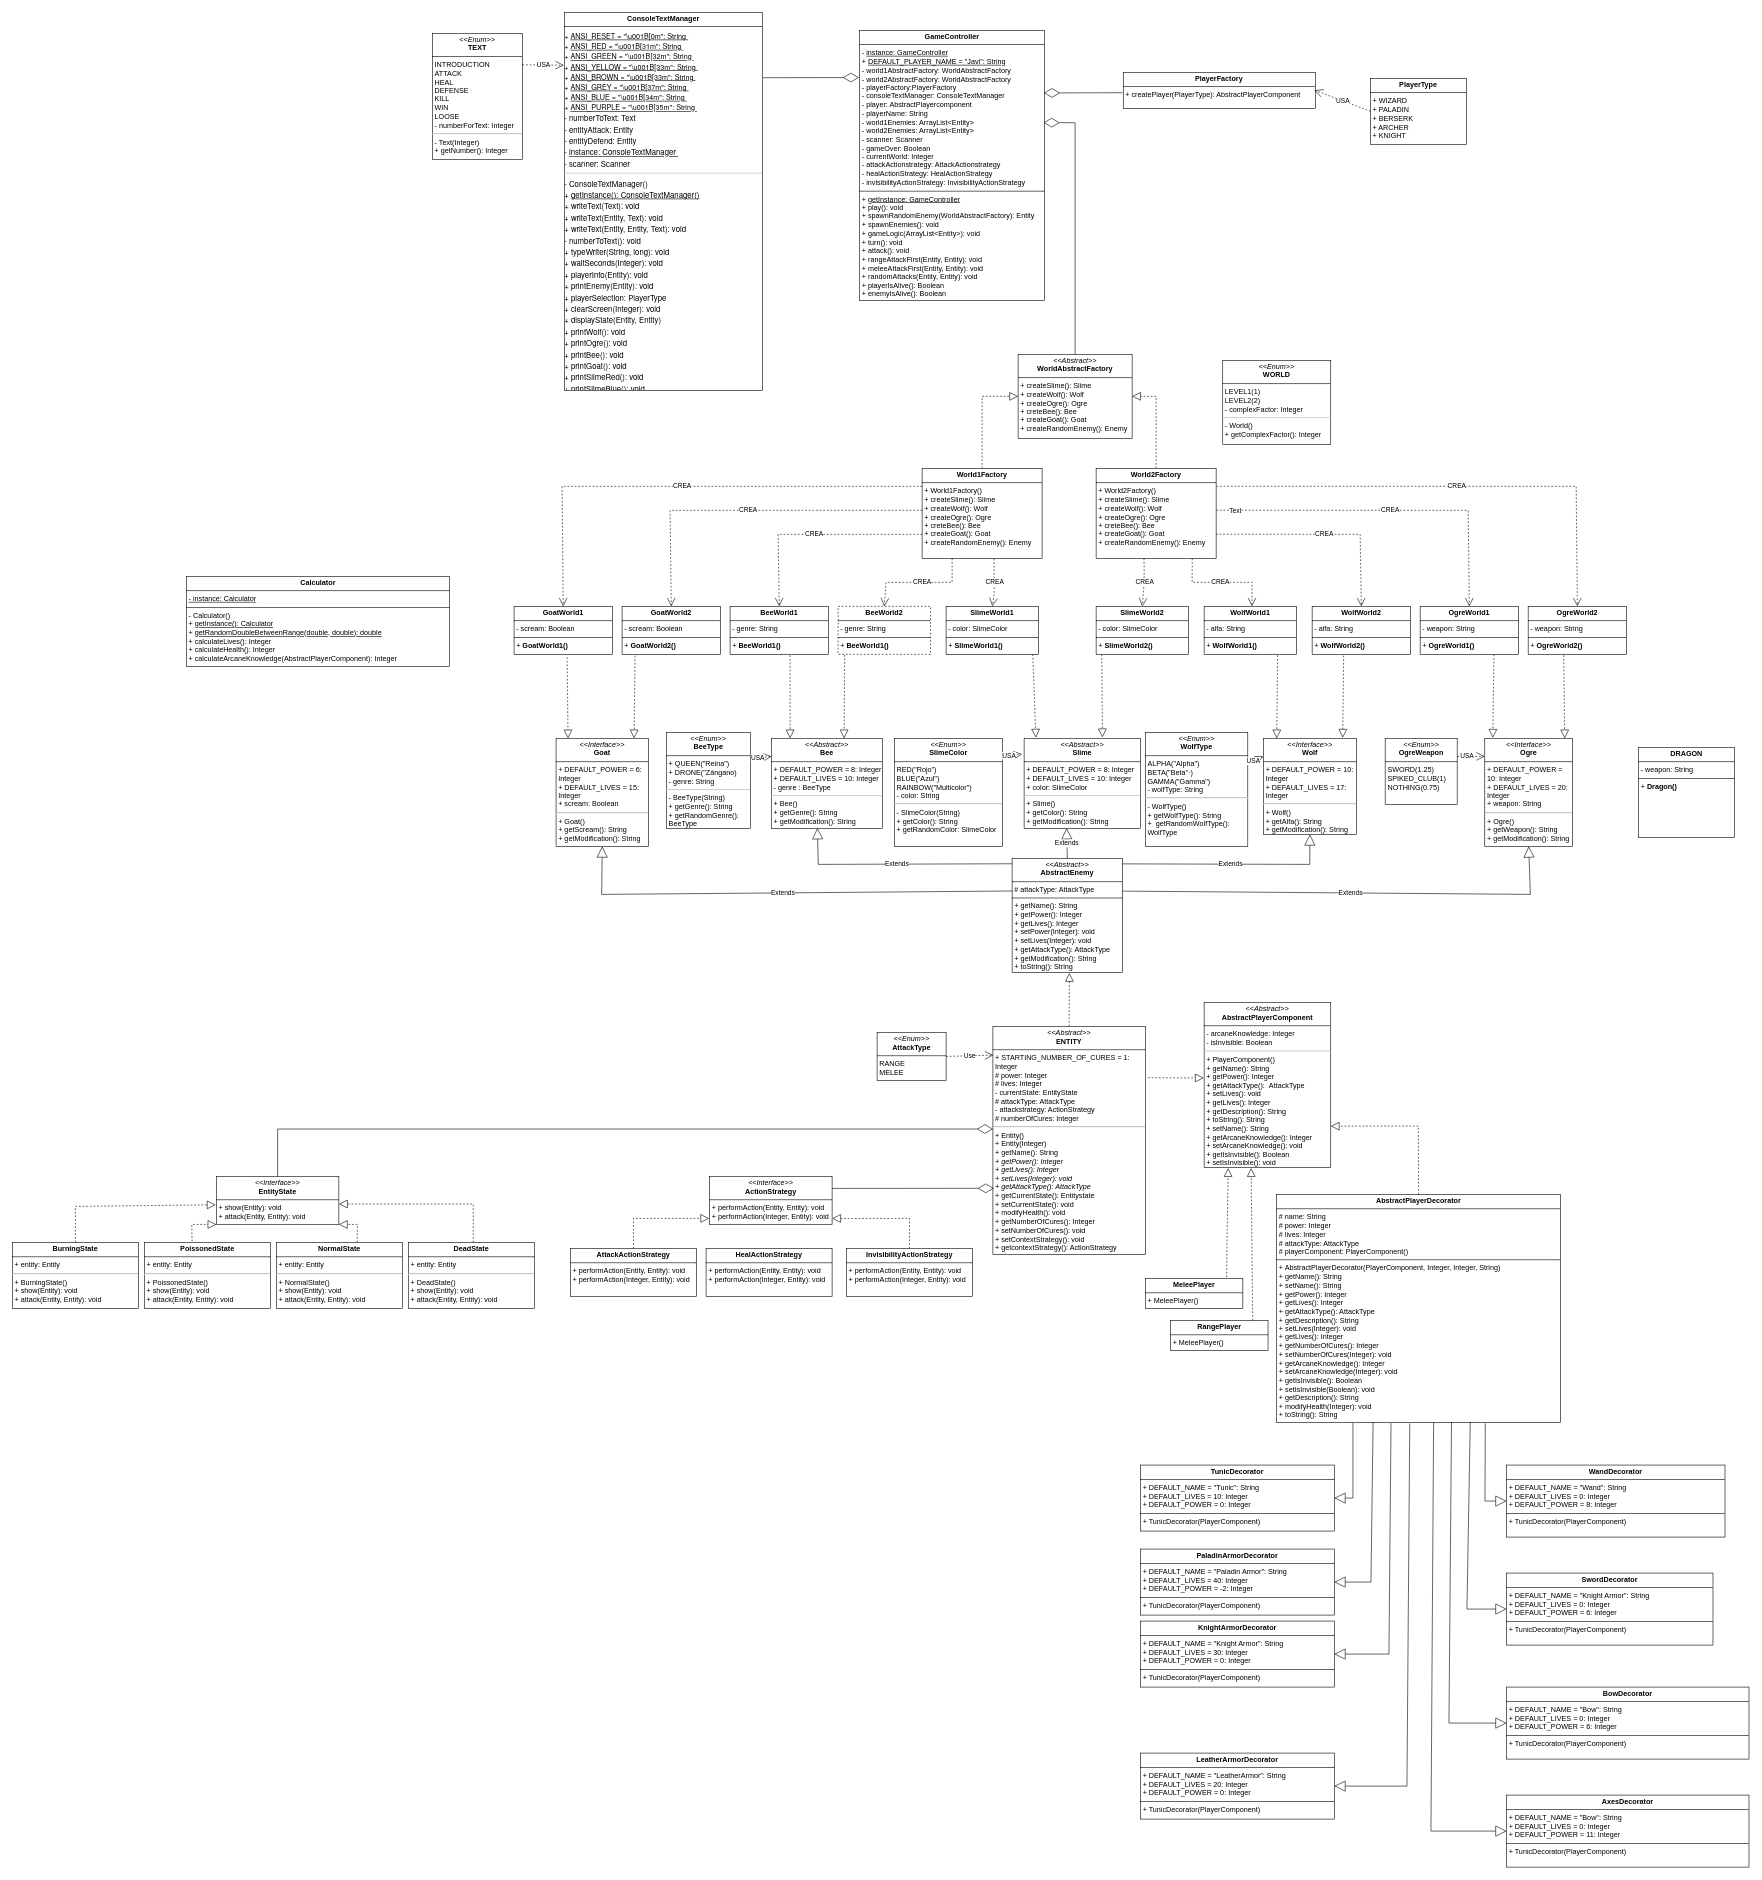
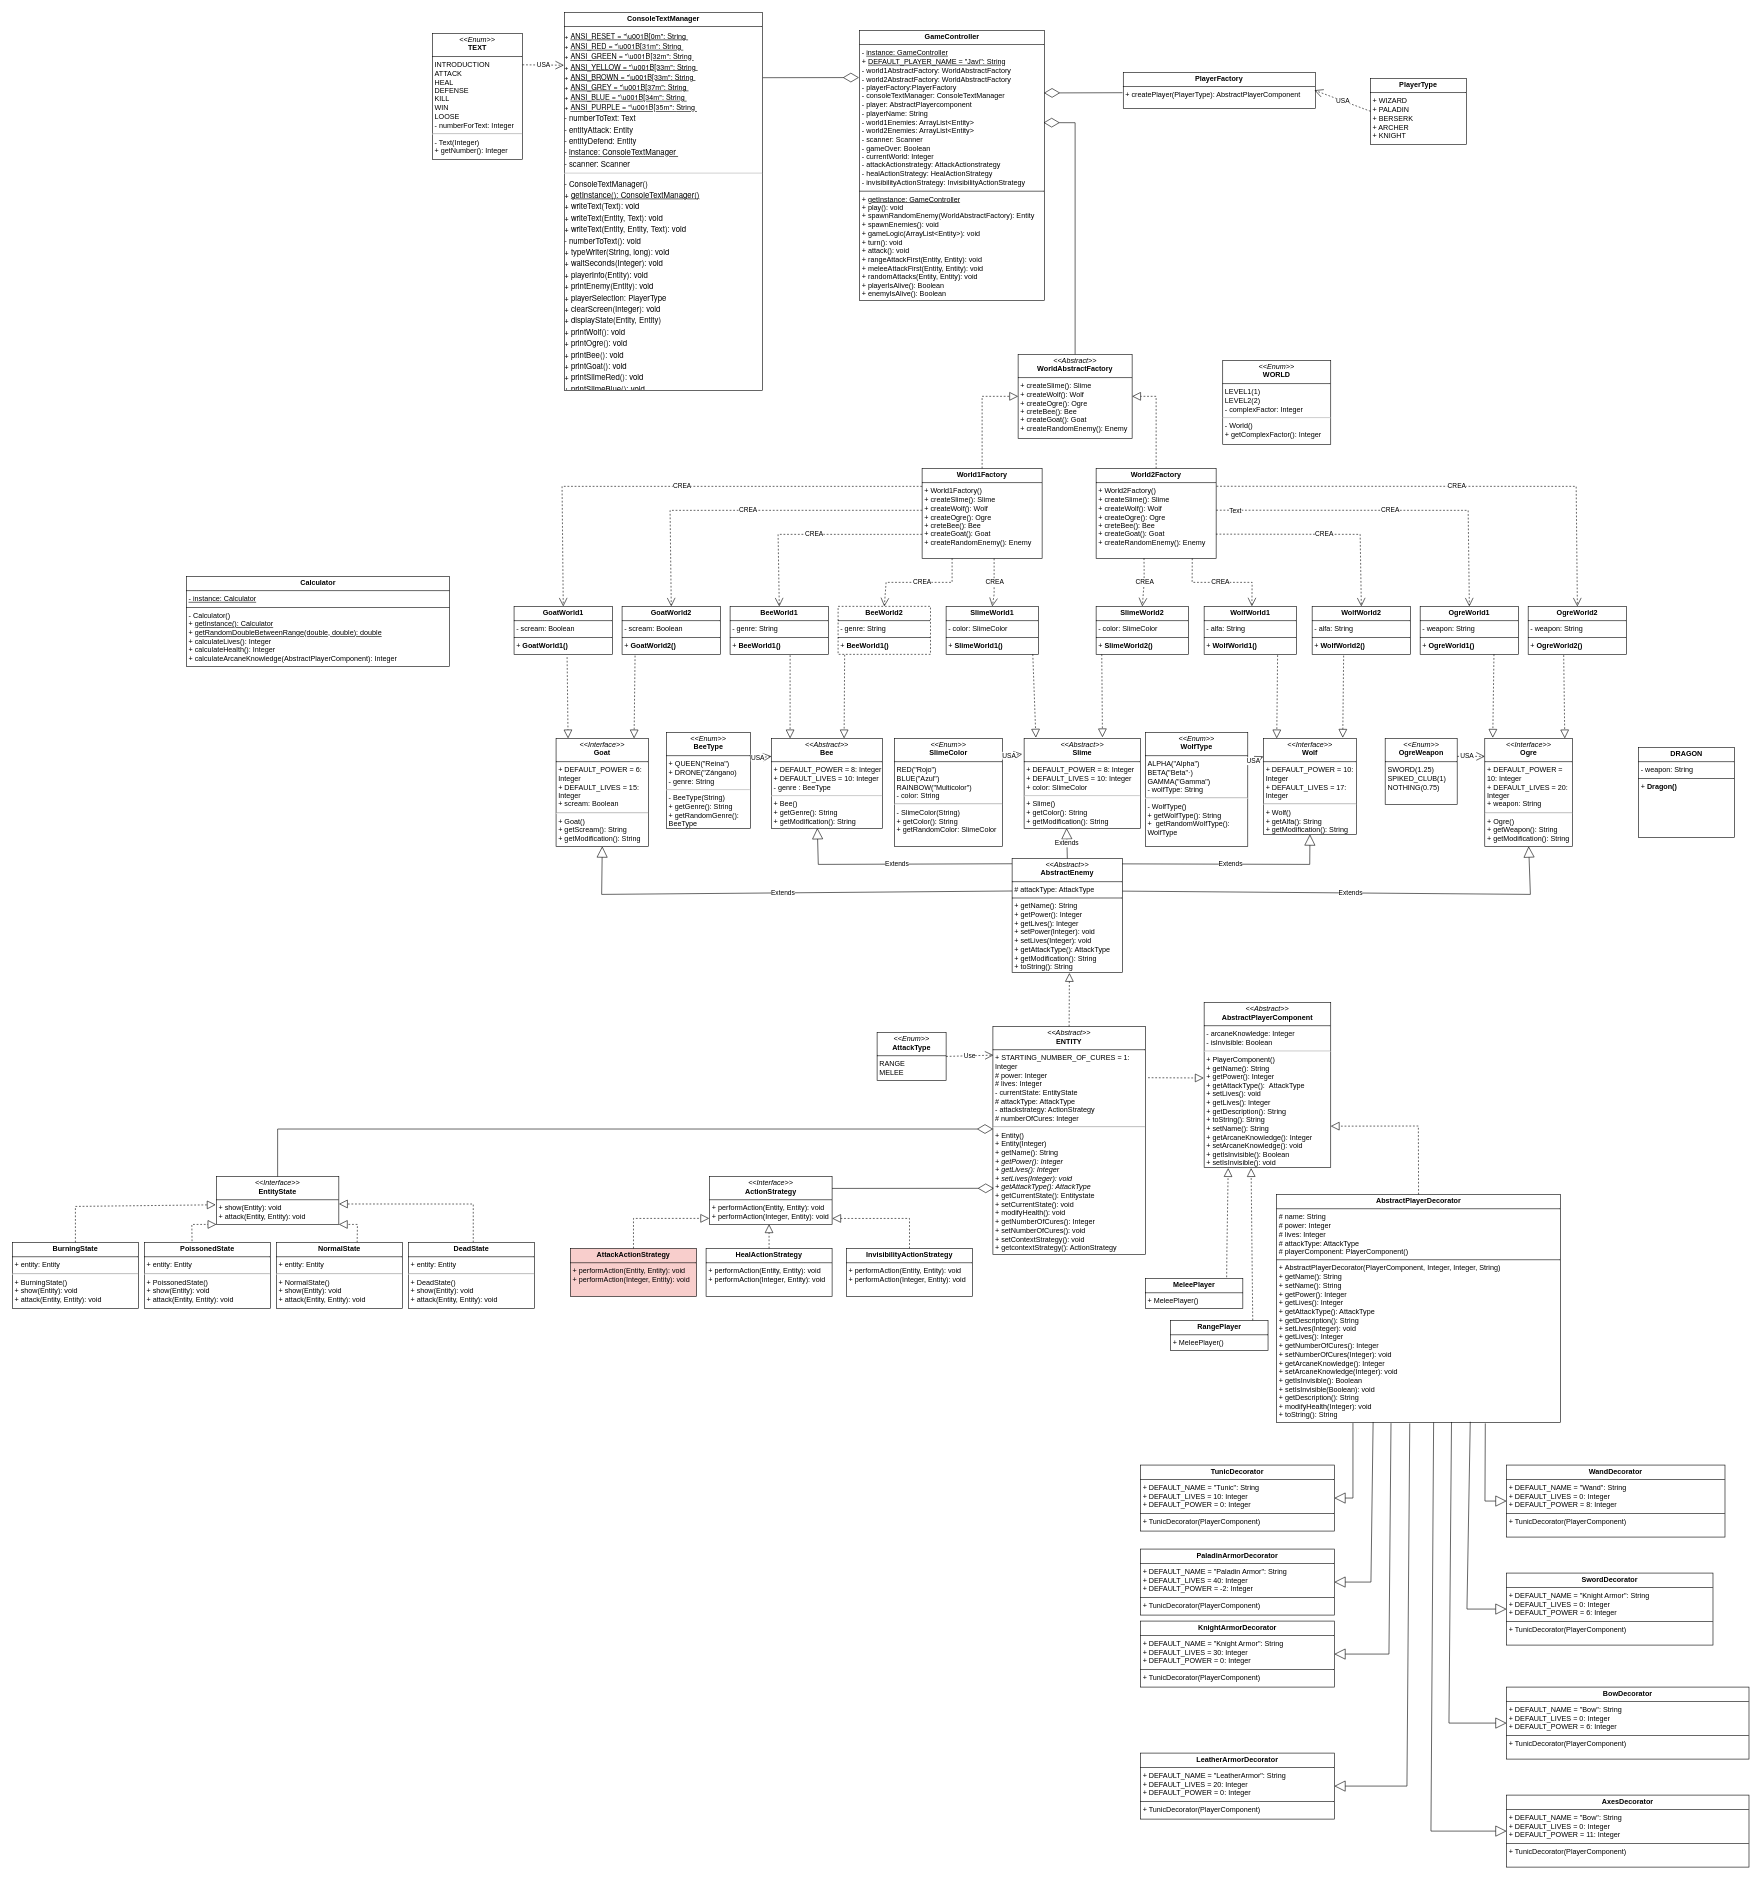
none -> (769, 1241)
(633, 1272) -> (633, 1272)
